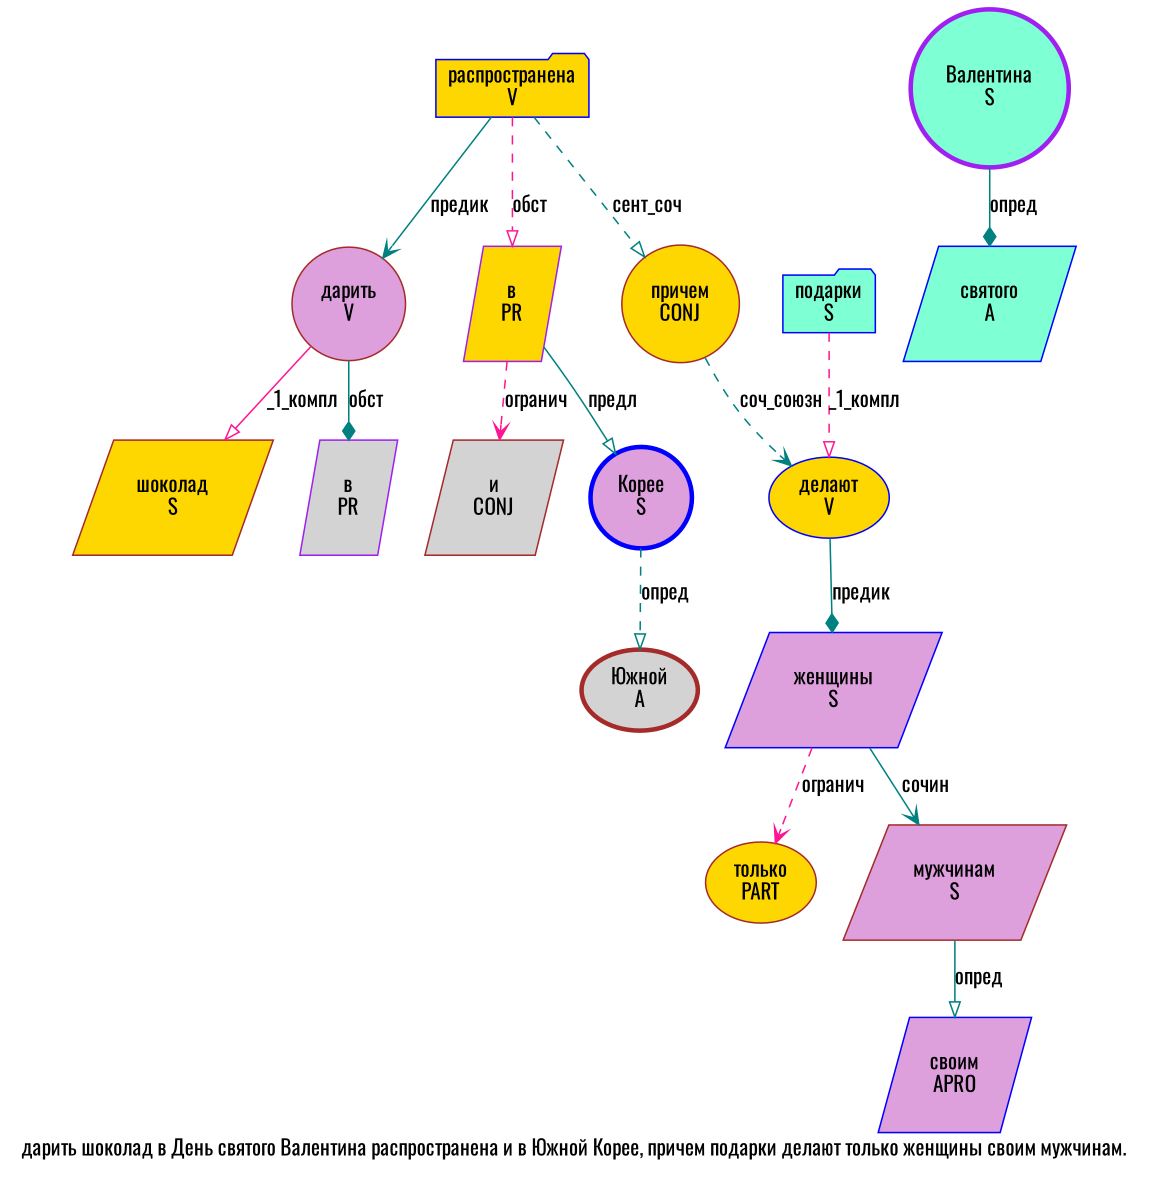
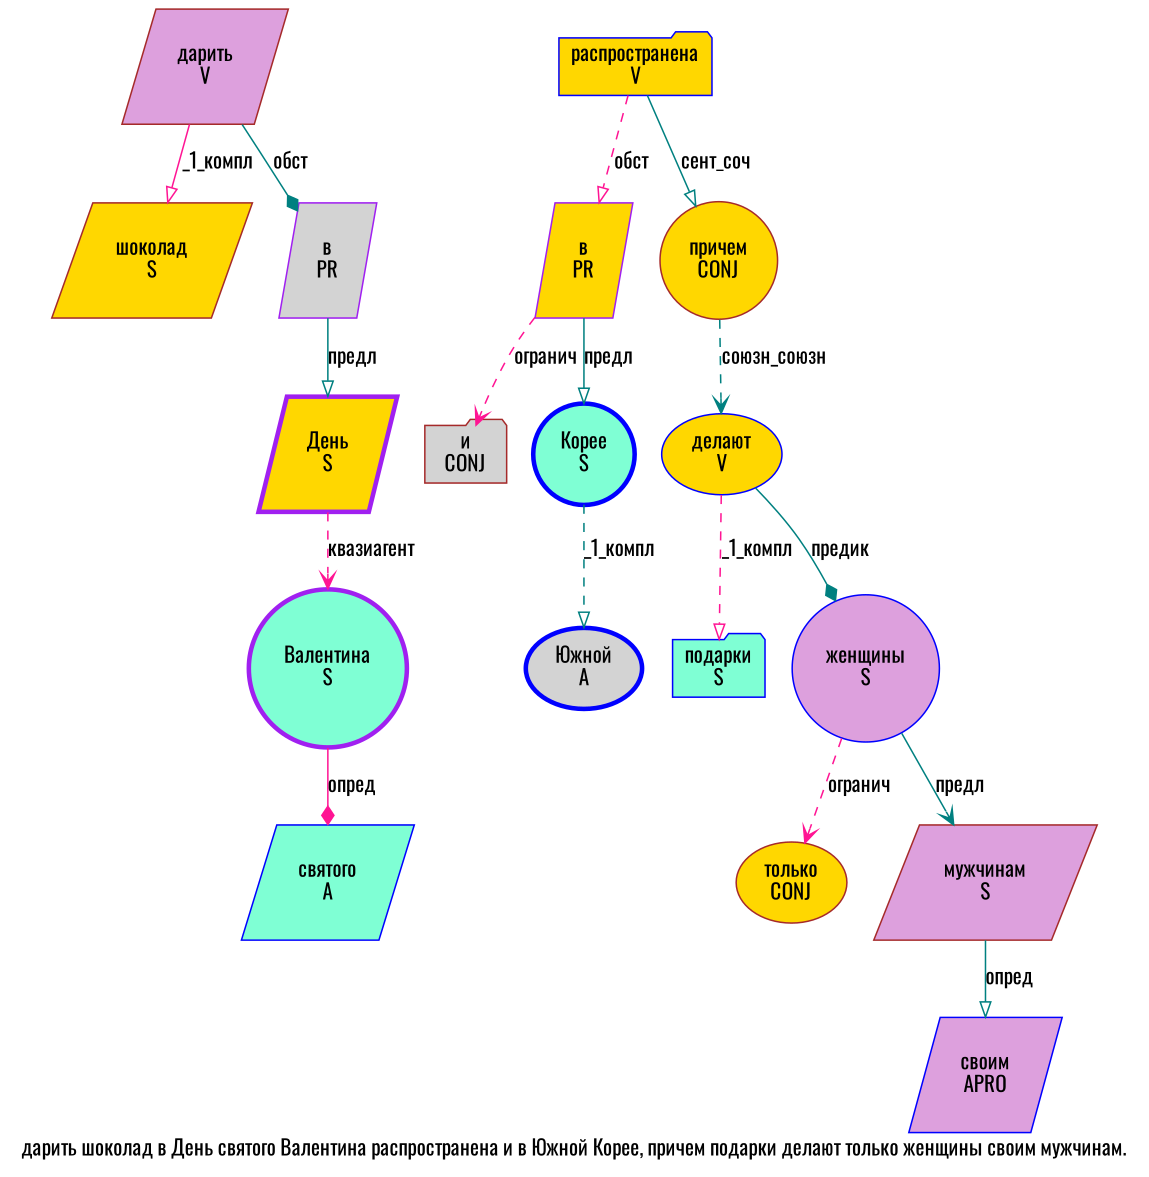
(442, 181) -> none
(584, 181) -> (668, 144)
(990, 197) -> (328, 777)
(349, 304) -> (205, 67)
(829, 387) -> (720, 559)
(781, 401) -> (775, 358)
none -> (328, 454)
(494, 498) -> (466, 454)
(641, 498) -> (584, 454)
(665, 594) -> (620, 550)
(640, 690) -> (584, 668)
(834, 690) -> (866, 668)
(926, 786) -> (960, 786)
(761, 883) -> (792, 883)
